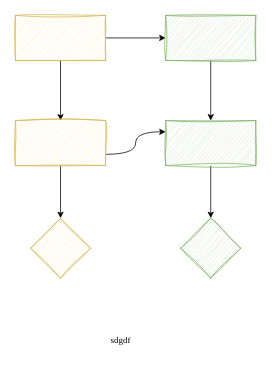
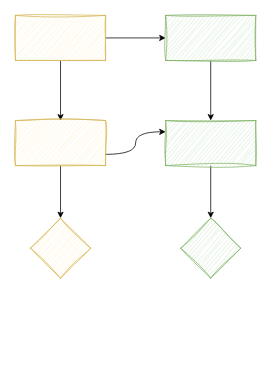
(120, 340) -> none
